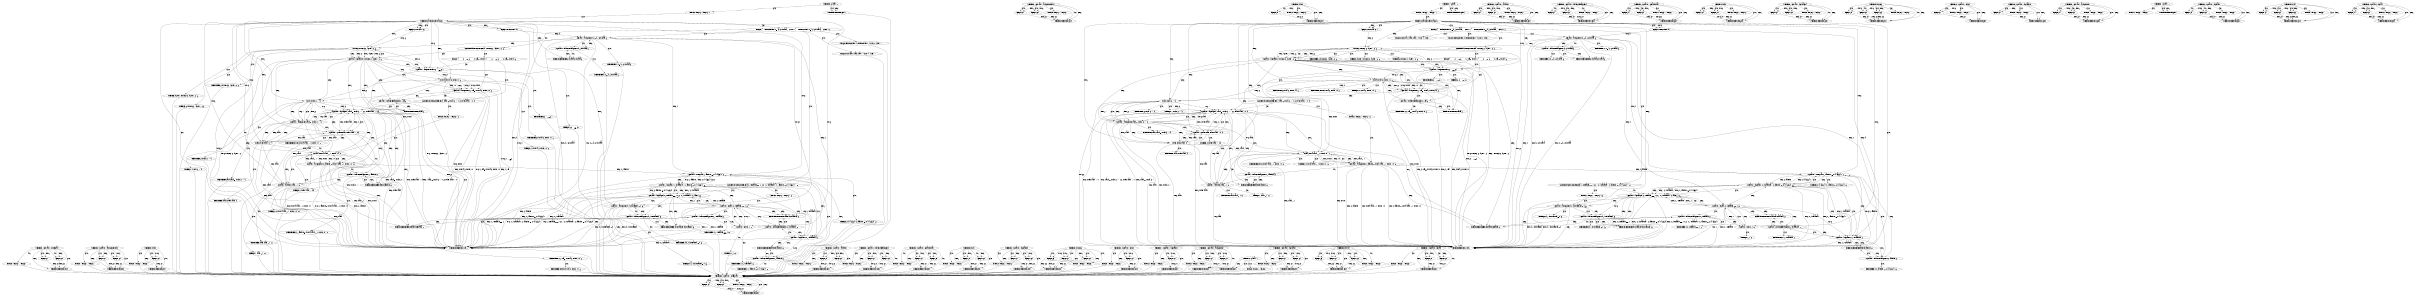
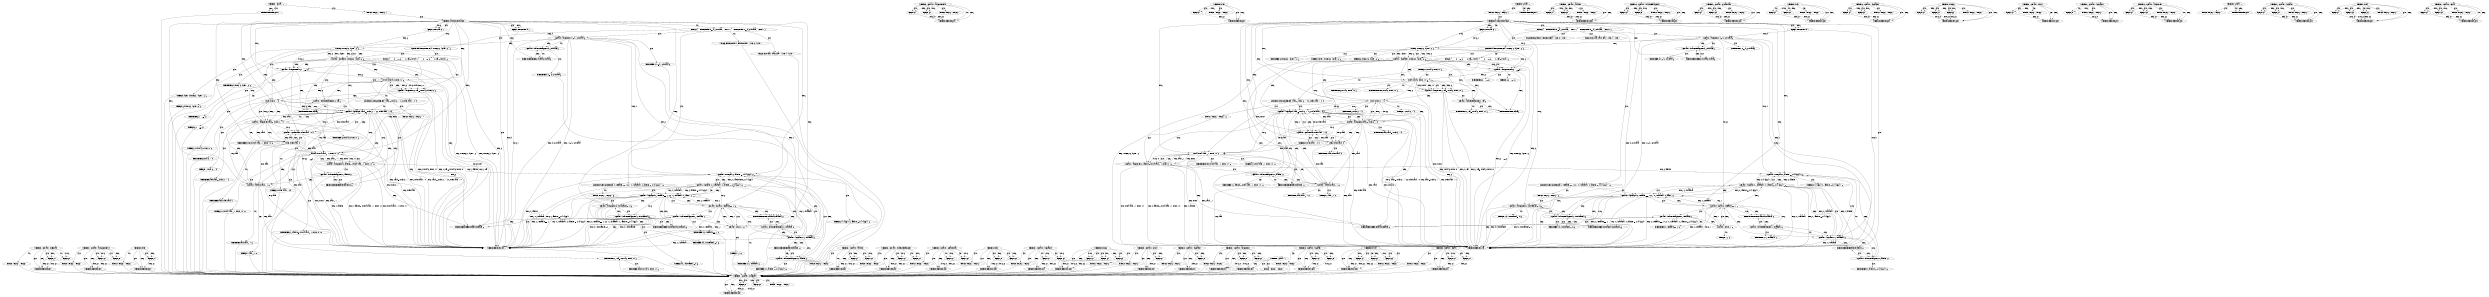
(1342, 85) -> (1389, 85)
(1373, 85) -> (1424, 75)
none -> (392, 88)
none -> (1243, 185)
